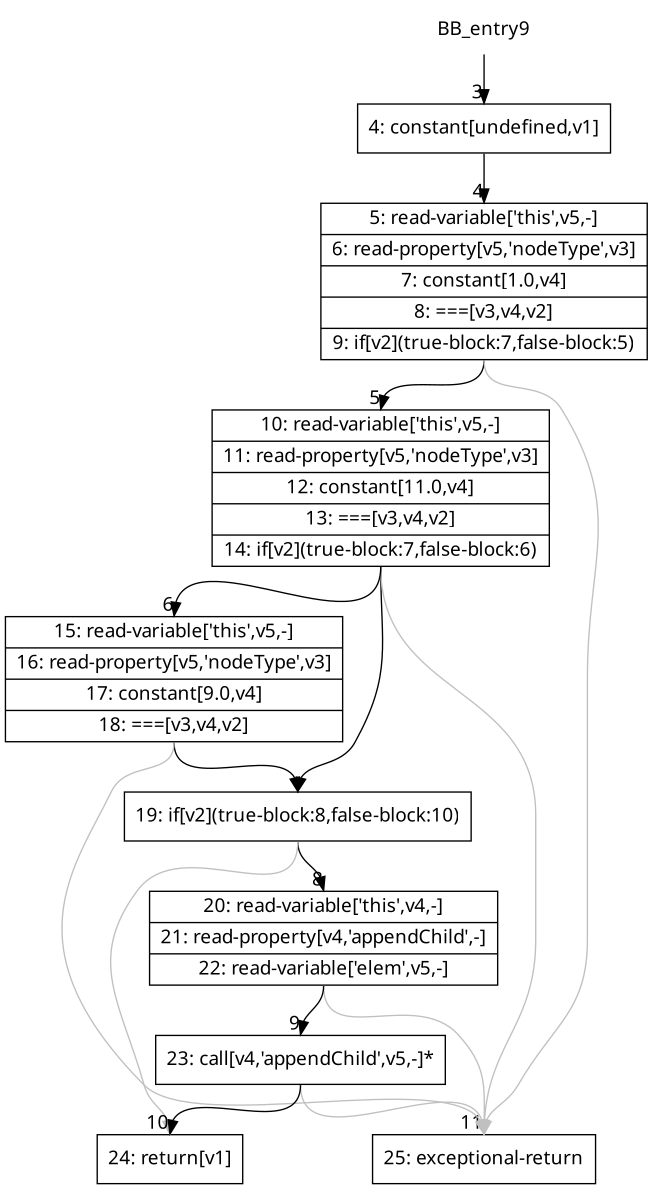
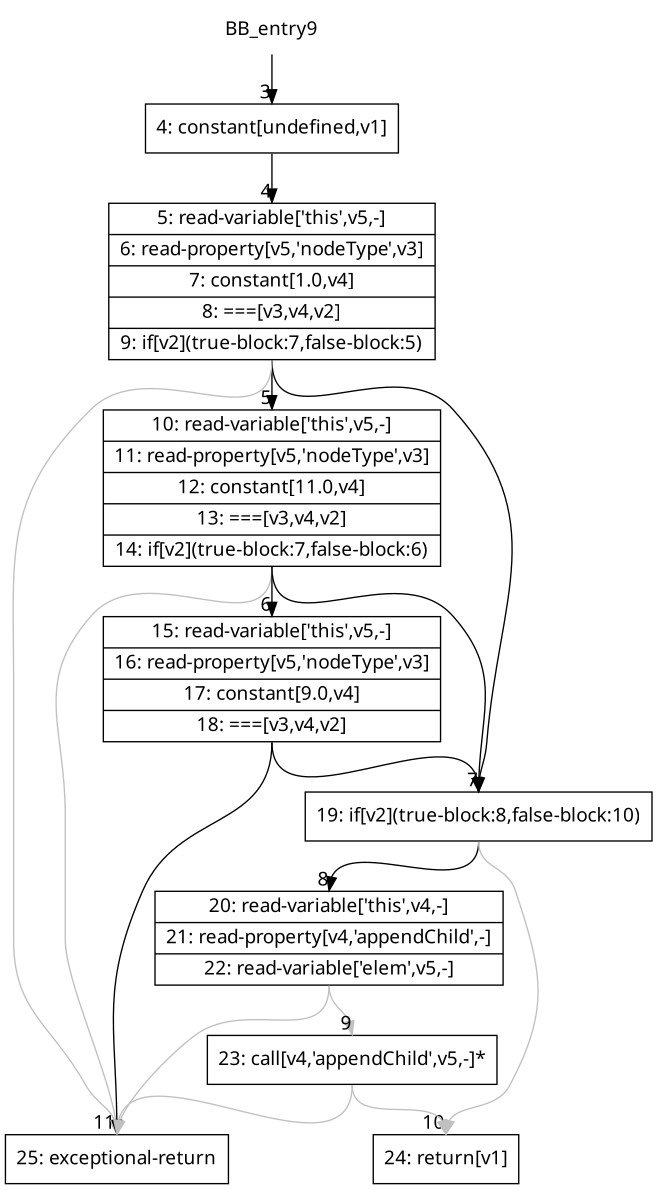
none -> (500, 484)
(317, 1005) -> (336, 1005)
(122, 1059) -> (138, 904)
(242, 1110) -> (392, 1109)
